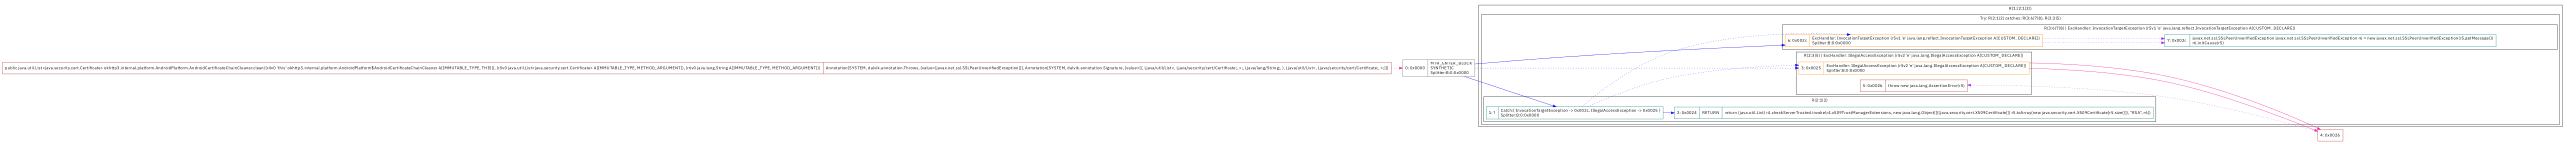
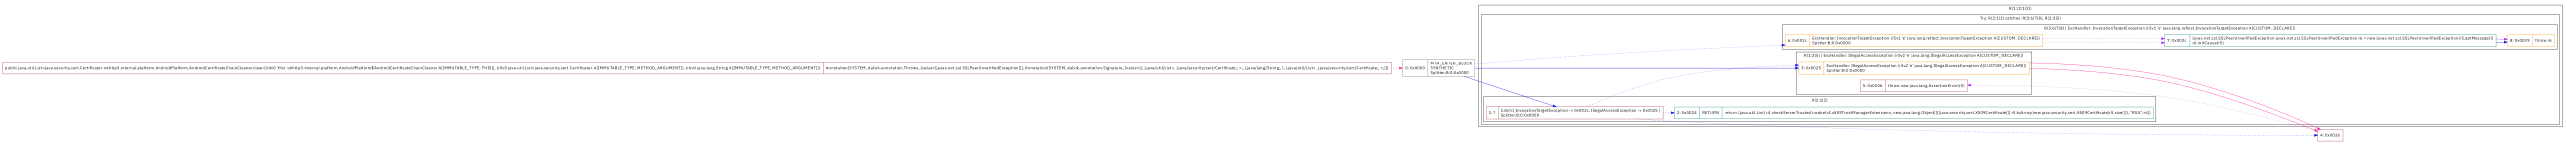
none -> (2531, 41)
(1706, 43) -> (1976, 132)
(1628, 53) -> (1628, 53)
(1627, 68) -> (1635, 68)
(1575, 113) -> (1575, 113)
(1667, 113) -> (1667, 113)
